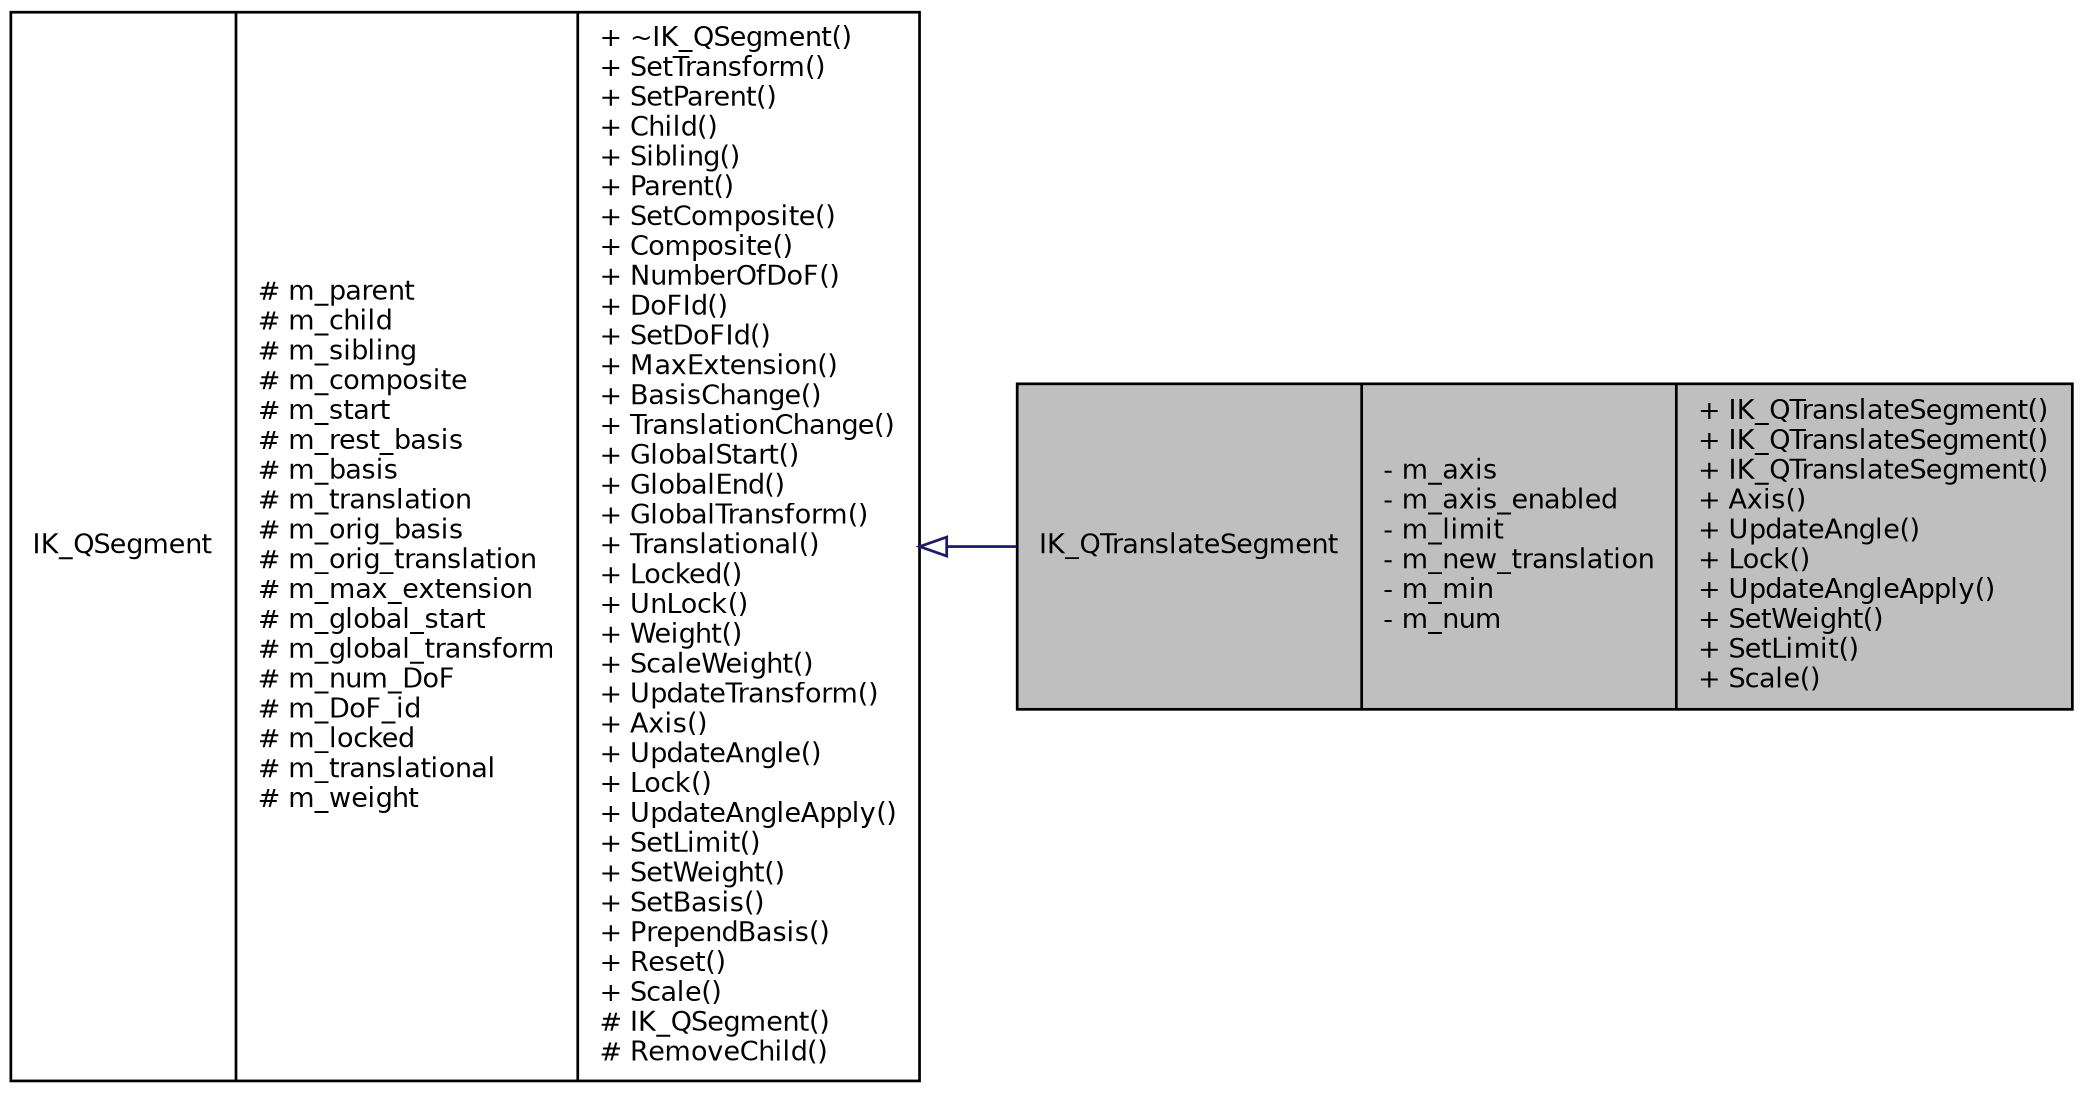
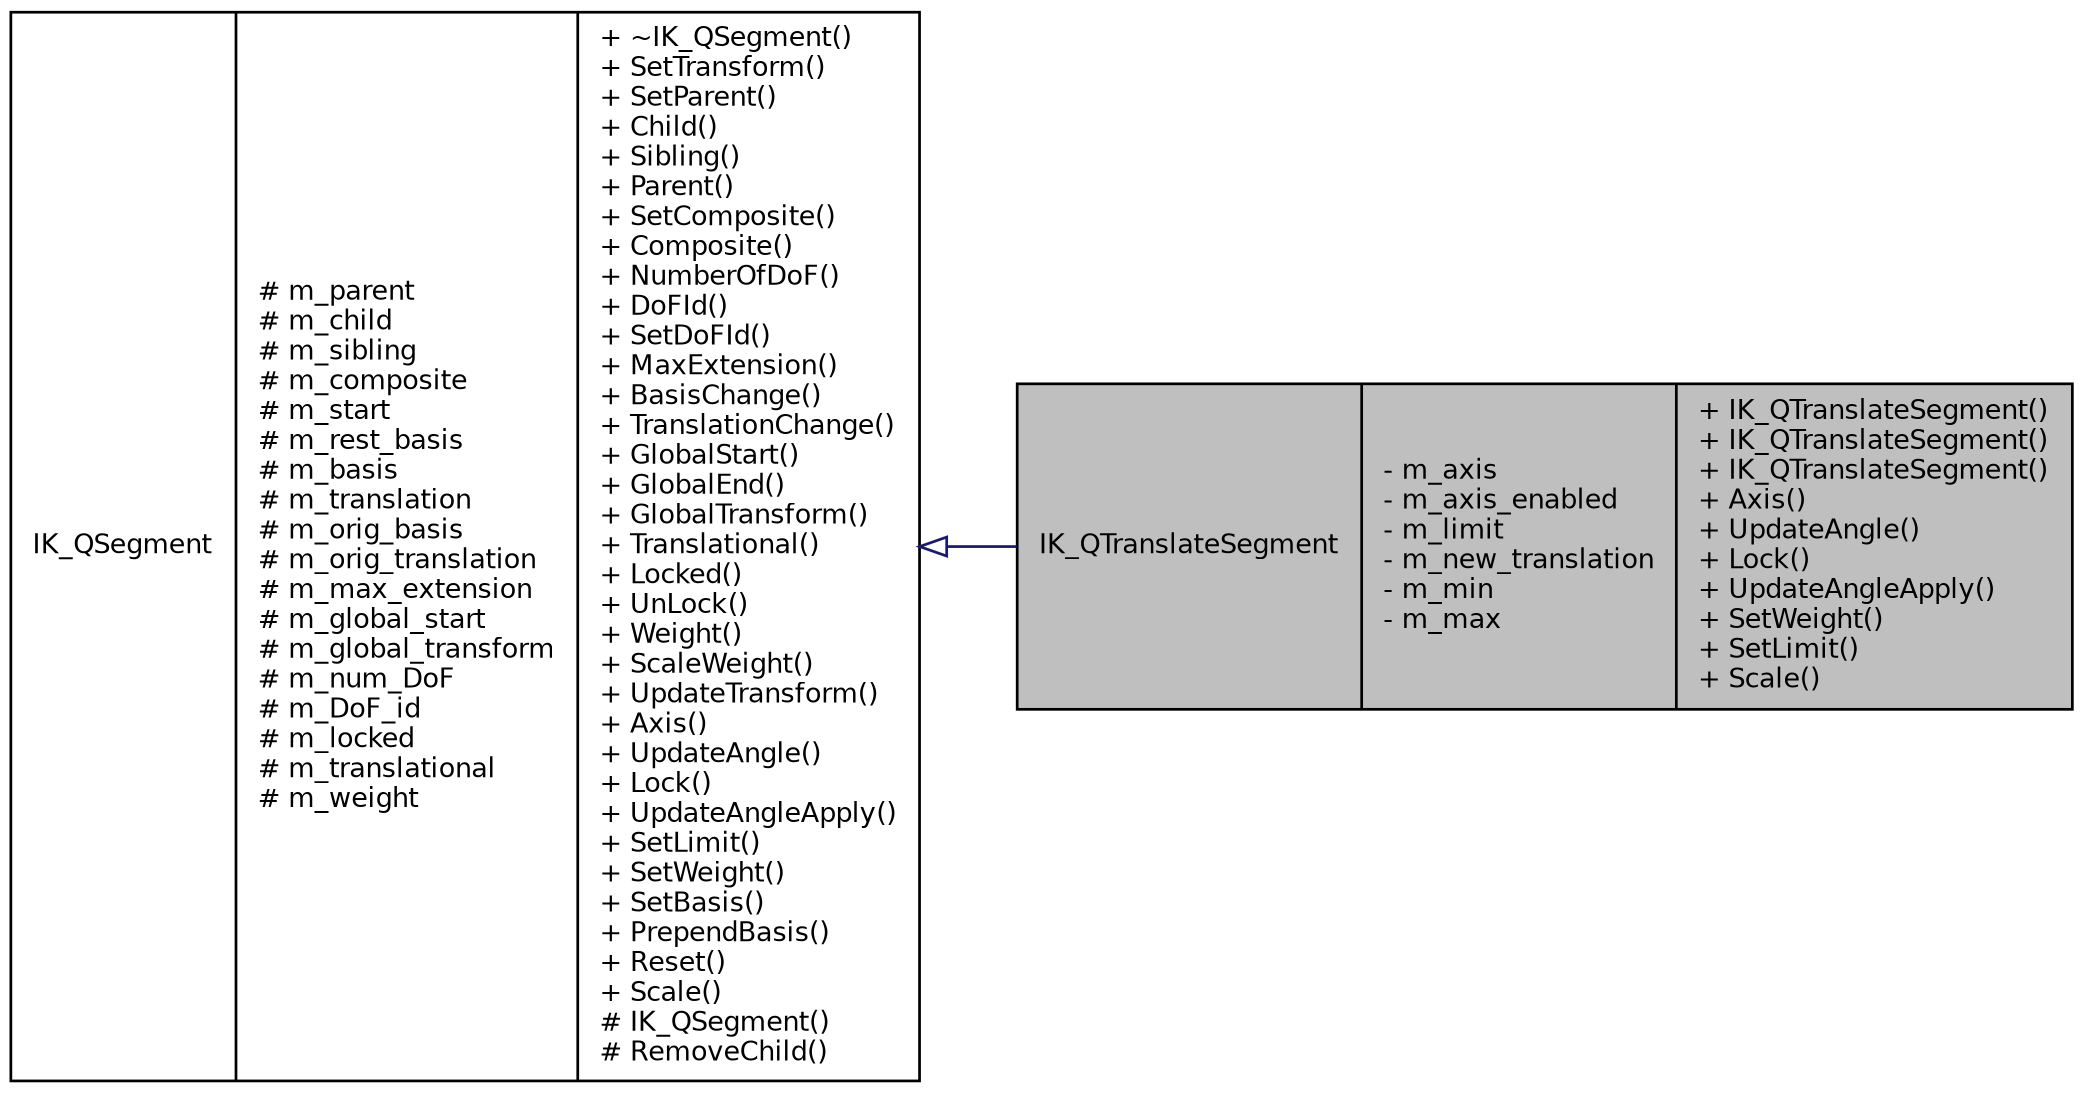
(1443, 620) -> (1443, 620)
